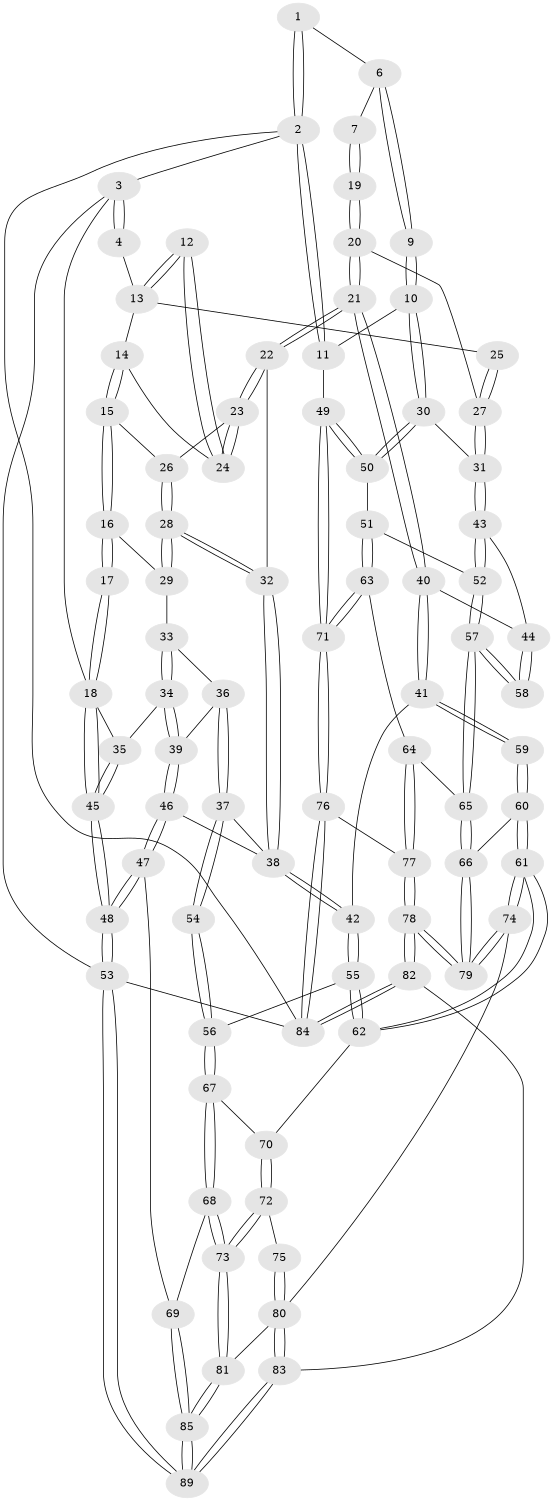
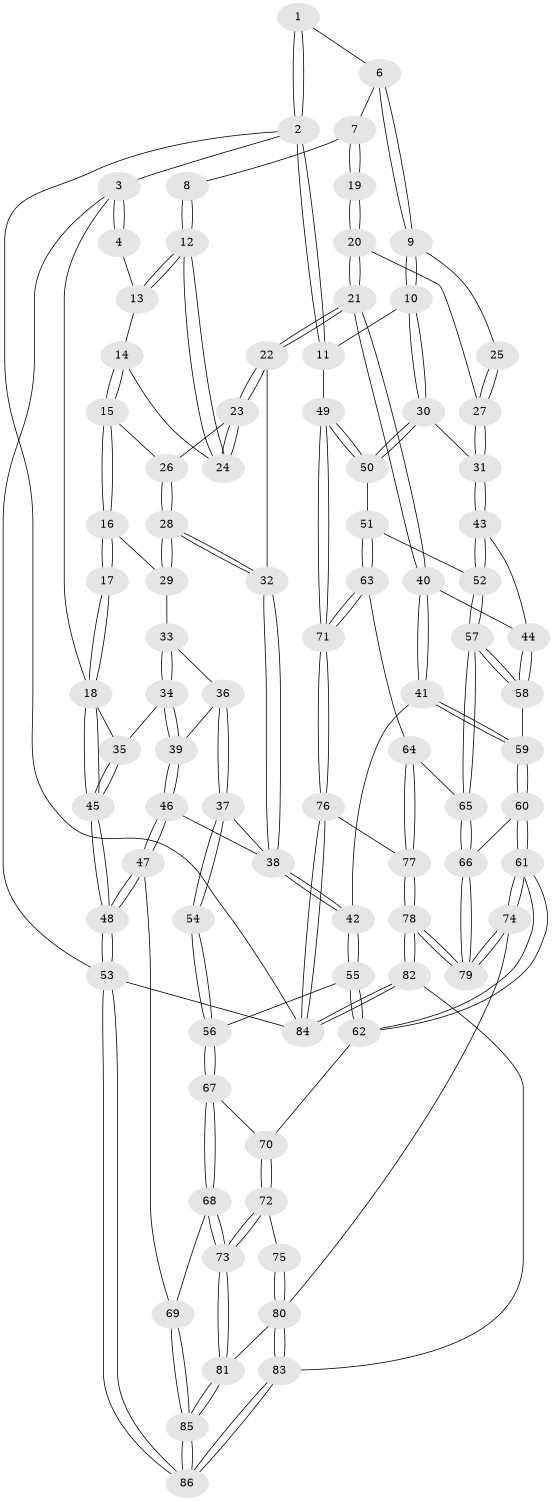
none -> (187, 186)
(333, 330) -> (469, 290)
none -> (522, 722)
(187, 1484) -> (187, 1484)
